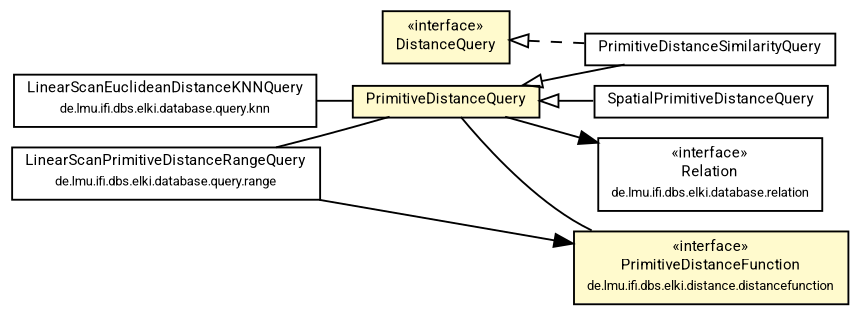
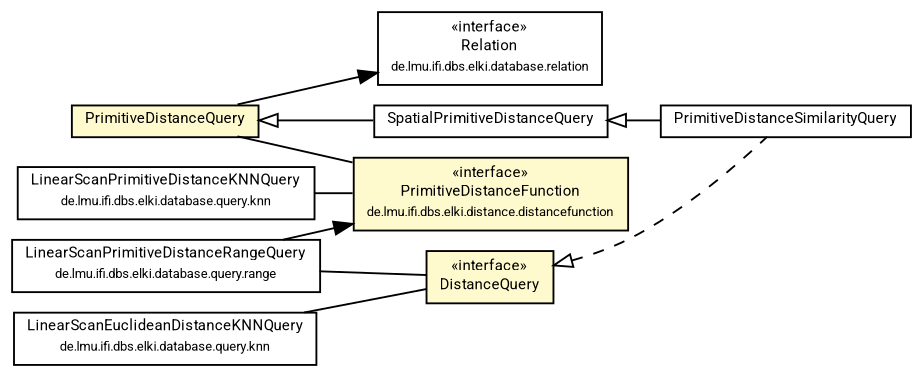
(583, 73) -> (644, 120)
(335, 101) -> (365, 301)
(333, 133) -> (373, 273)
none -> (165, 193)
